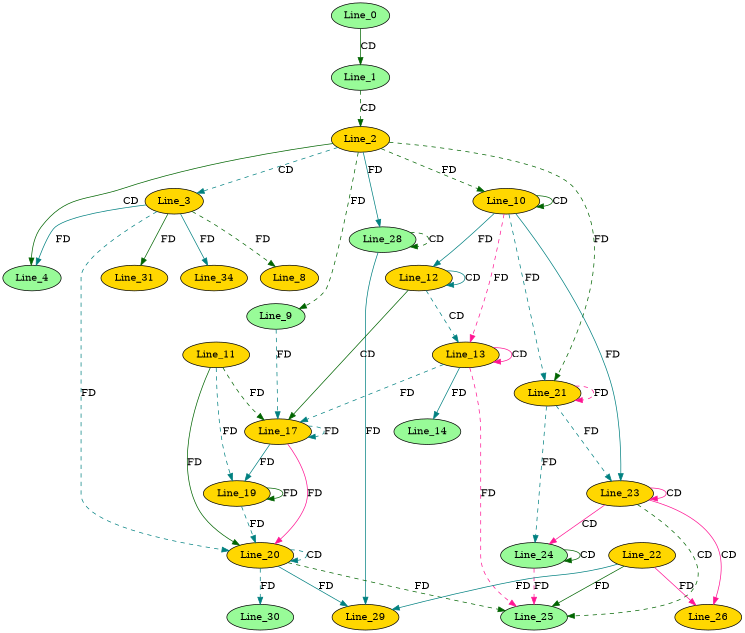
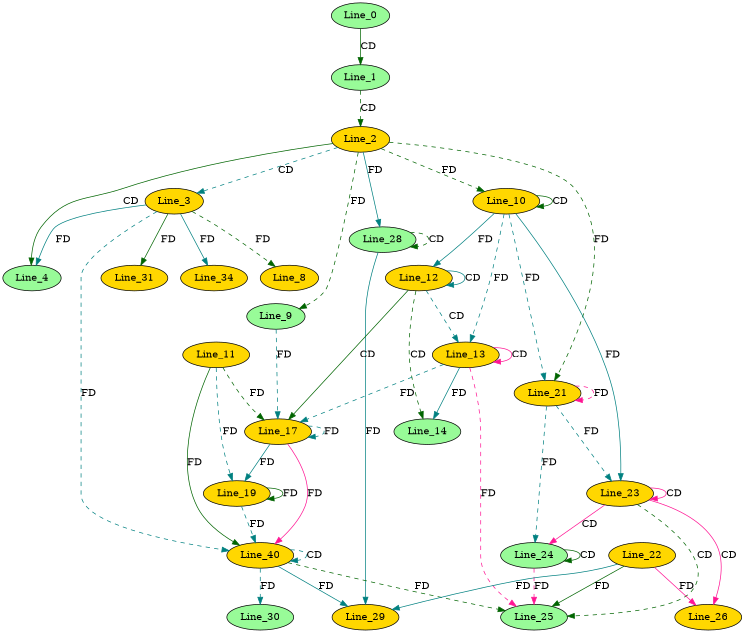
(491, 275) -> (491, 275)
none -> (409, 352)
(260, 555) -> (260, 555)
